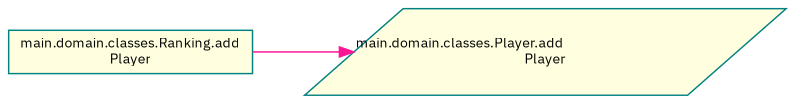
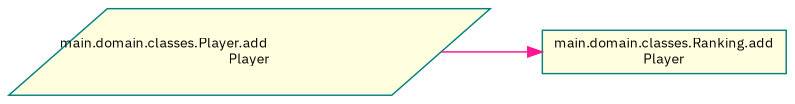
(296, 52) -> (484, 52)
